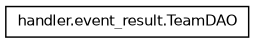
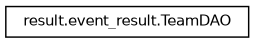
(127, 22) -> (127, 22)
